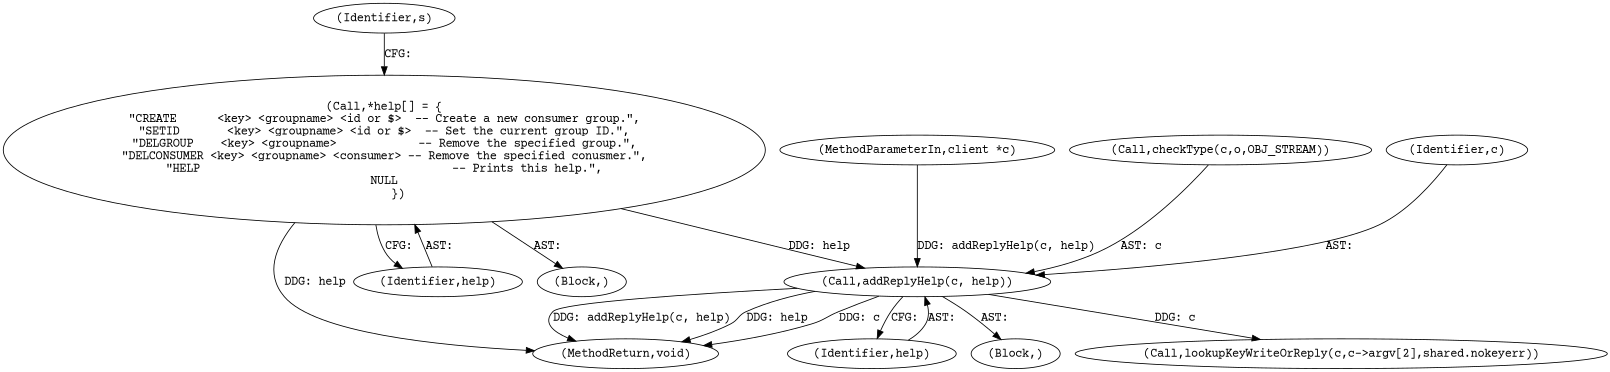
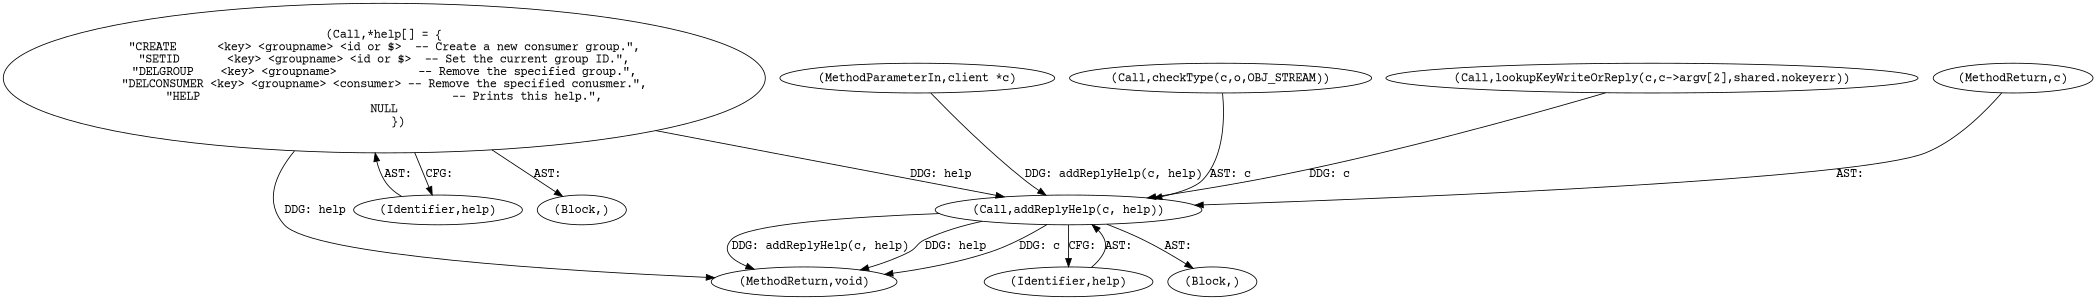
(384, 18) -> none
(1457, 150) -> (2013, 78)
(1120, 316) -> (1382, 152)
